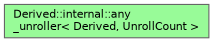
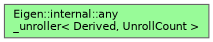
(107, 21) -> (107, 21)
